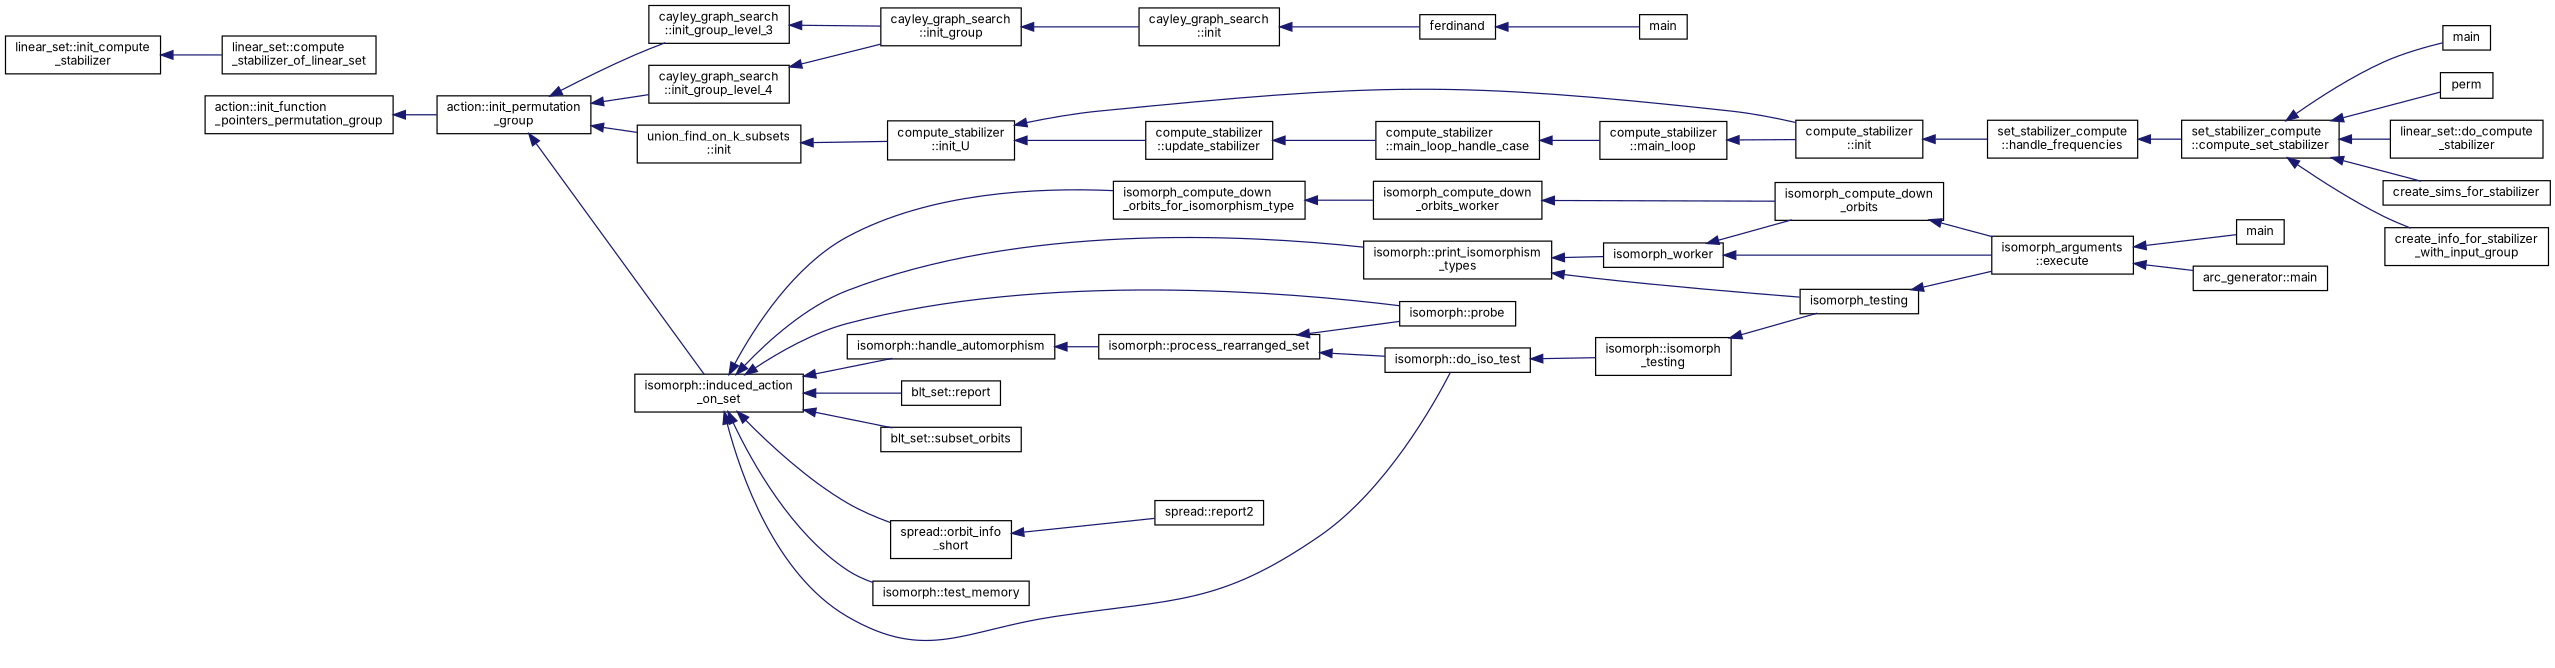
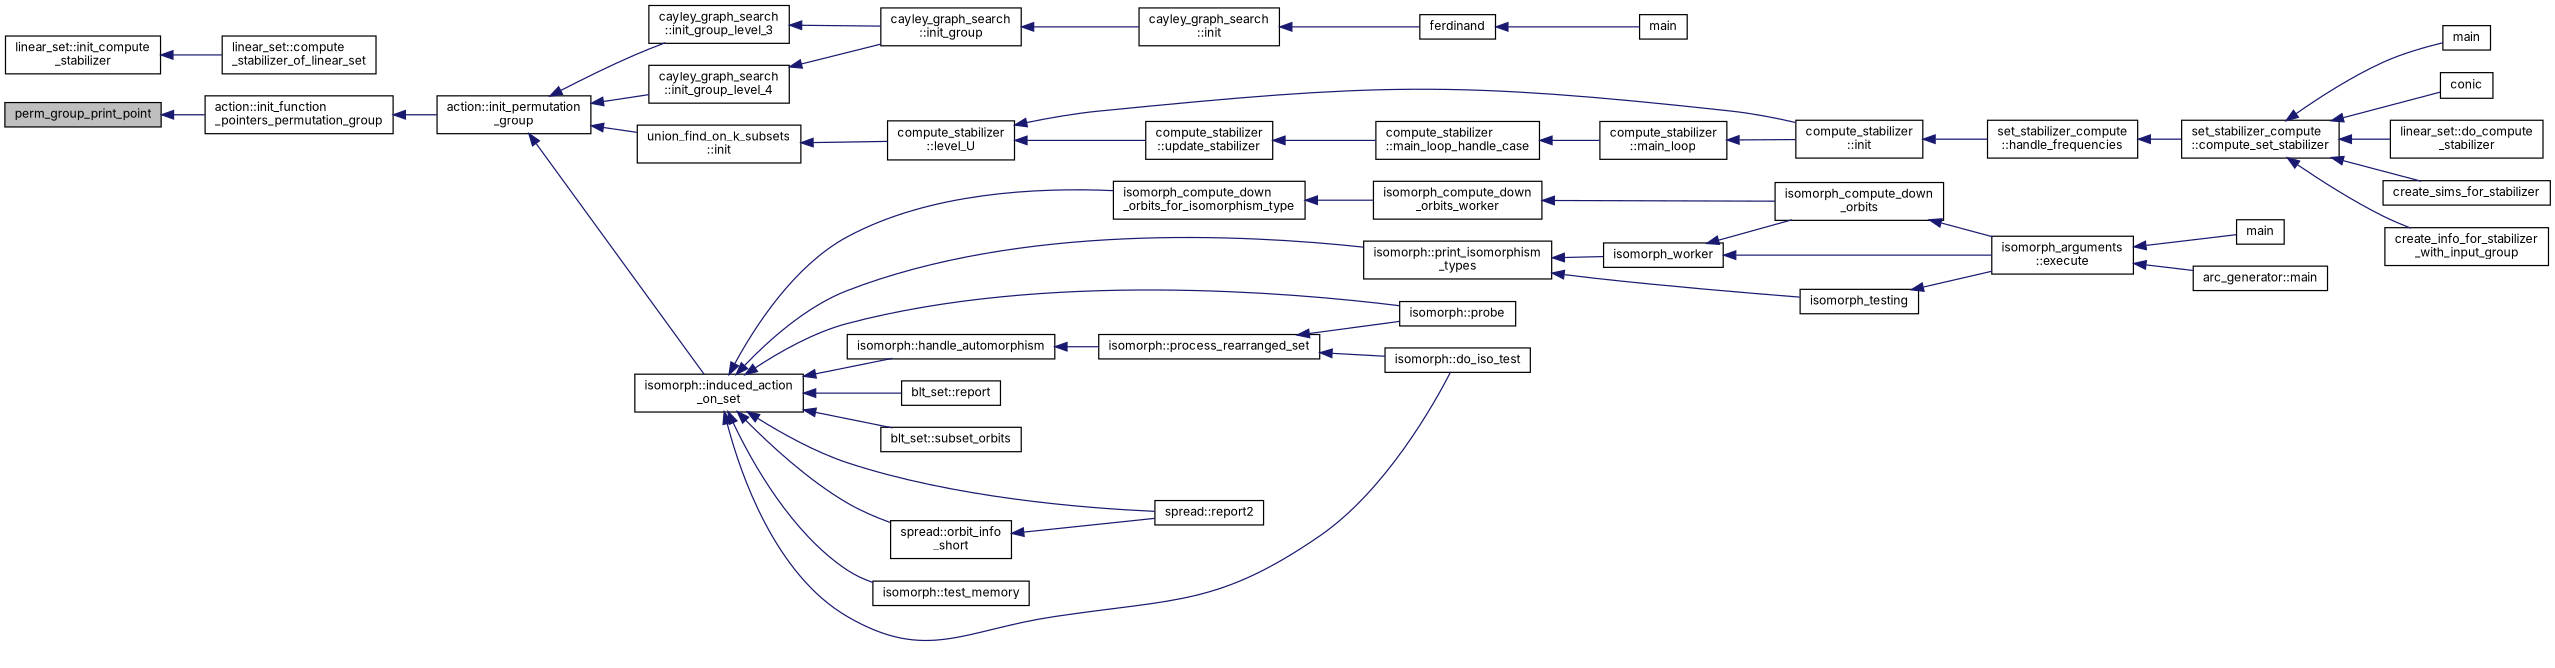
(2467, 85) -> (2467, 85)
none -> (83, 115)
(951, 140) -> (951, 140)
(1663, 356) -> none
none -> (950, 488)
